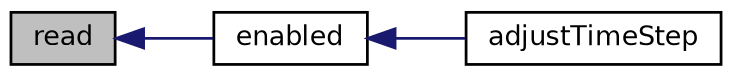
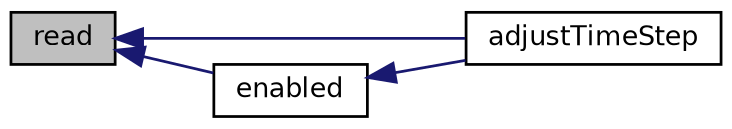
none -> (304, 38)
